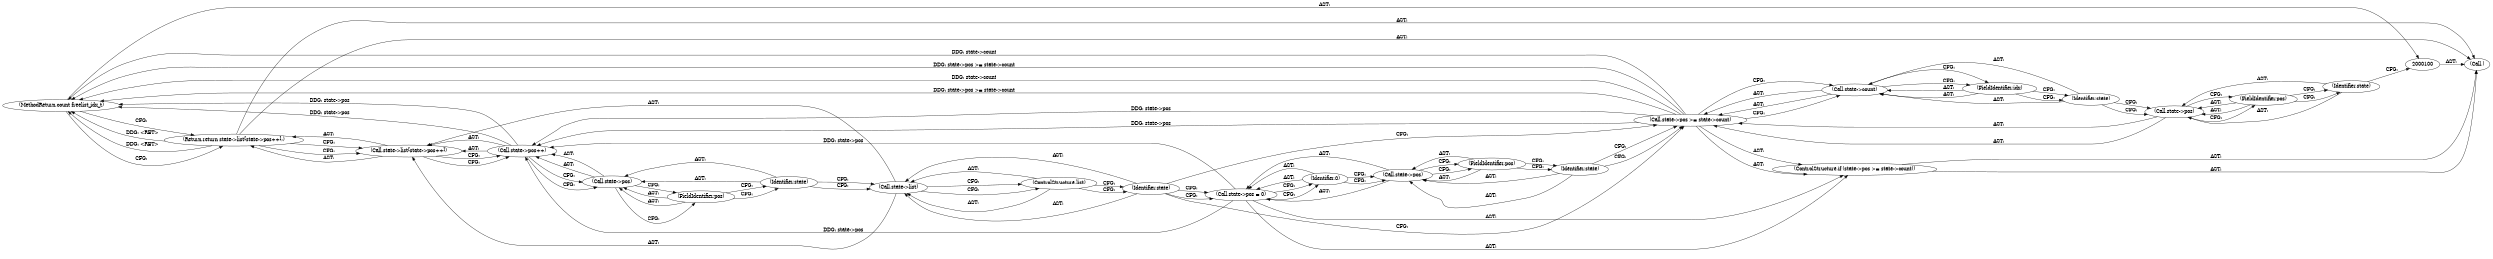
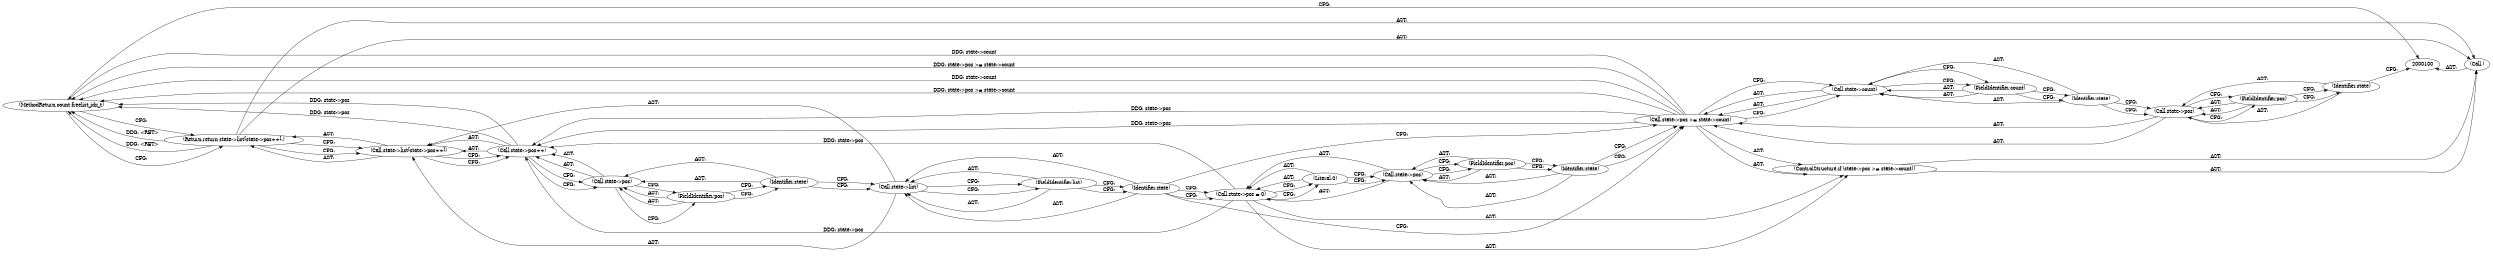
(1325, 5) -> (1325, 5)
(2451, 64) -> (2453, 71)
(2000, 89) -> (2000, 89)
(1325, 179) -> (1325, 179)
(1059, 183) -> (1059, 183)
